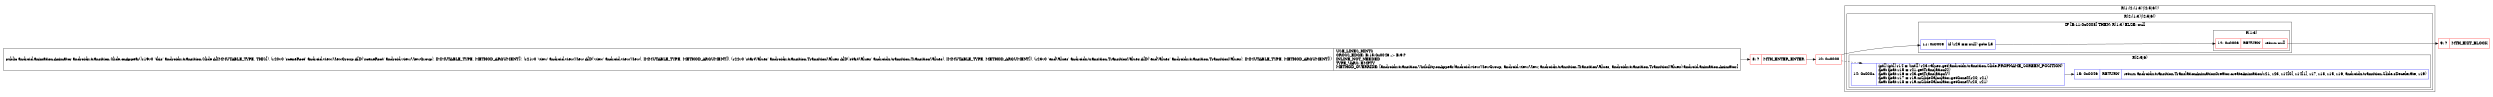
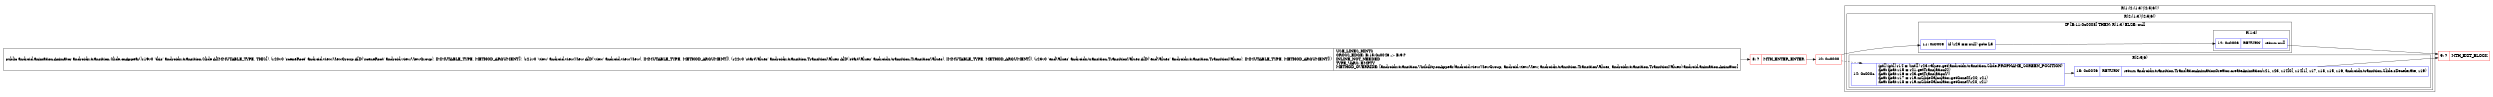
(2251, 44) -> (2251, 44)
none -> (2376, 62)
